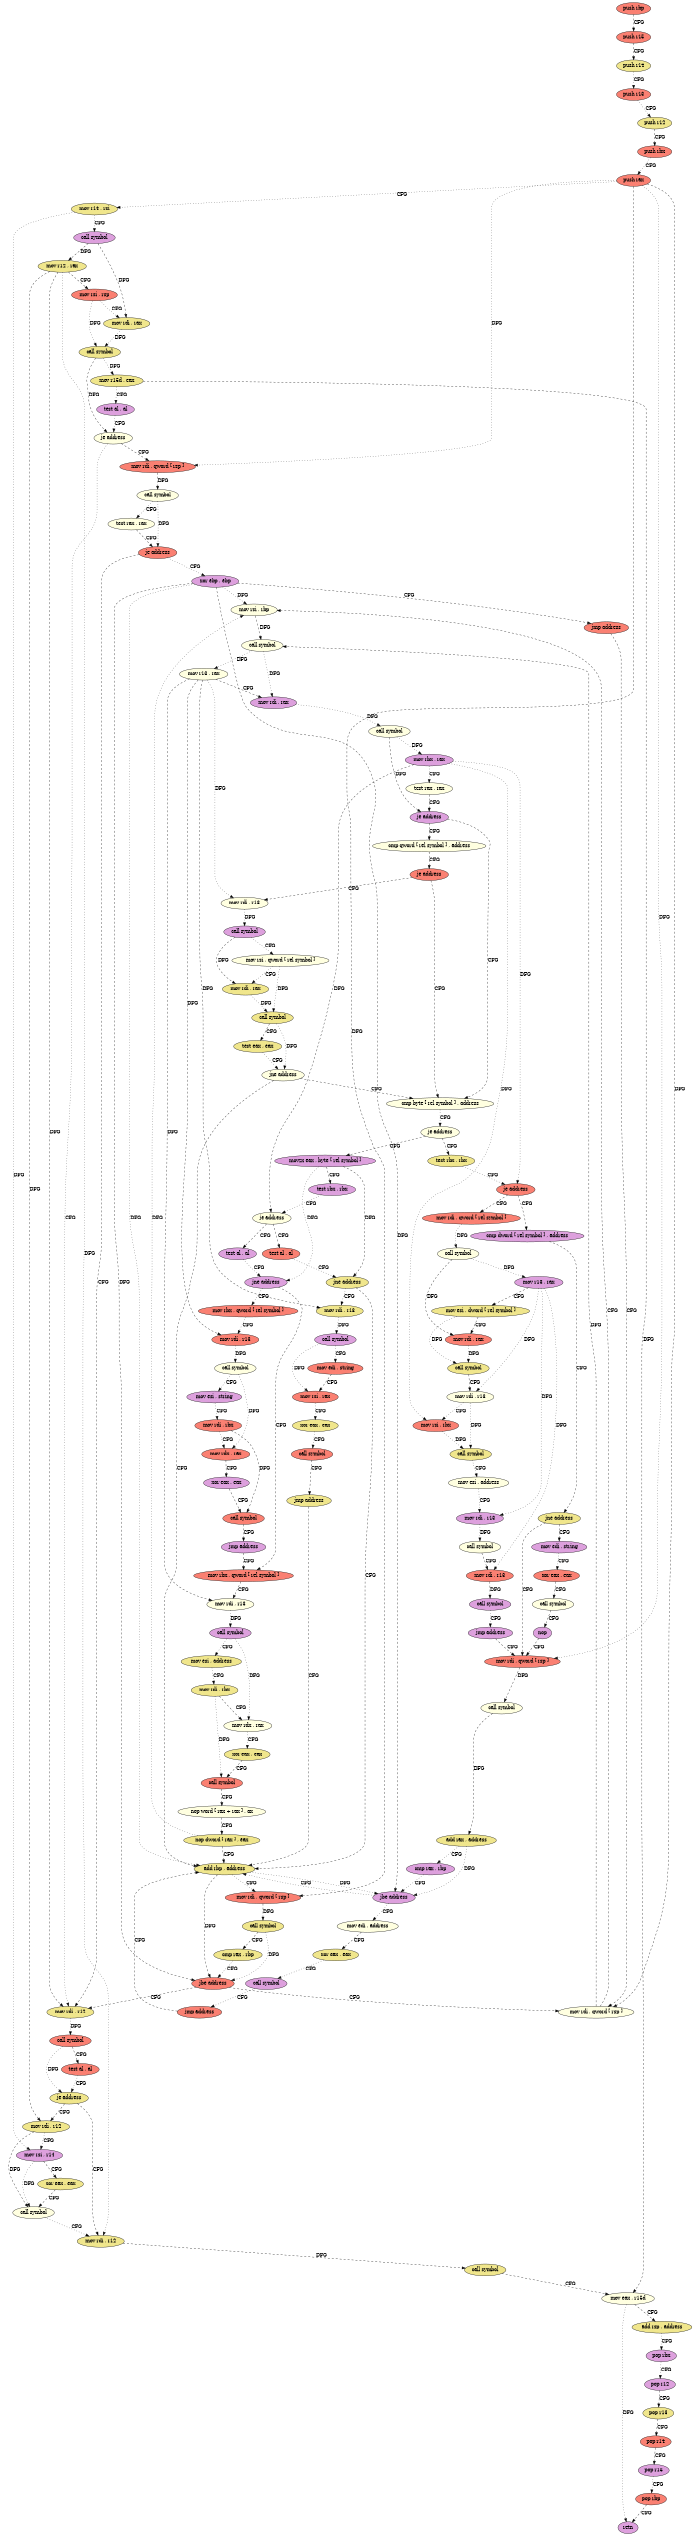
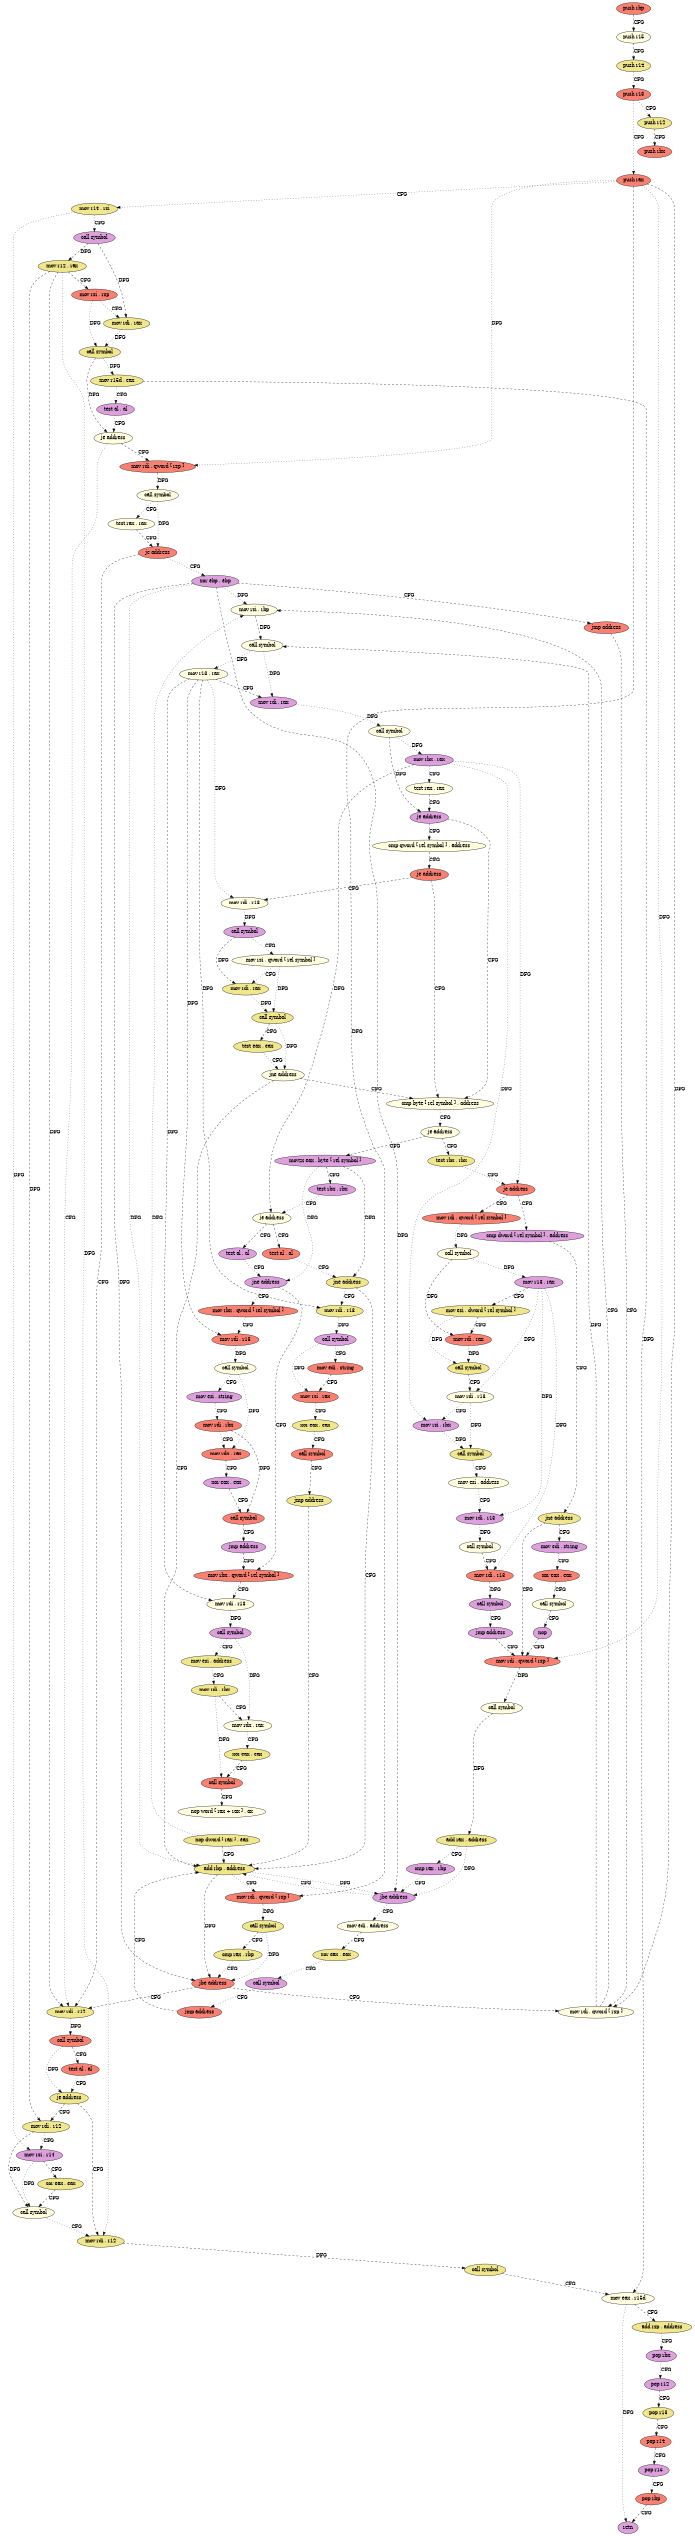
(634, 37) -> (634, 37)
(645, 165) -> (634, 136)
(436, 1426) -> (436, 1426)
(222, 1824) -> none
